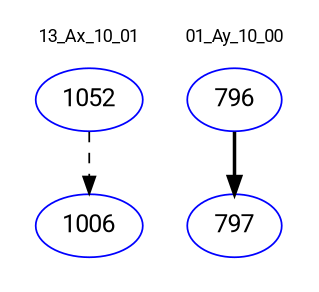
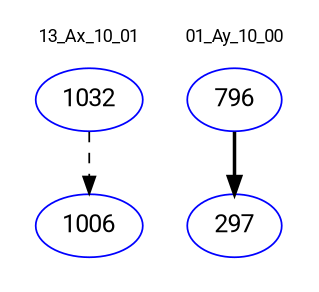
(89, 100) -> (89, 100)
(234, 226) -> (234, 226)
